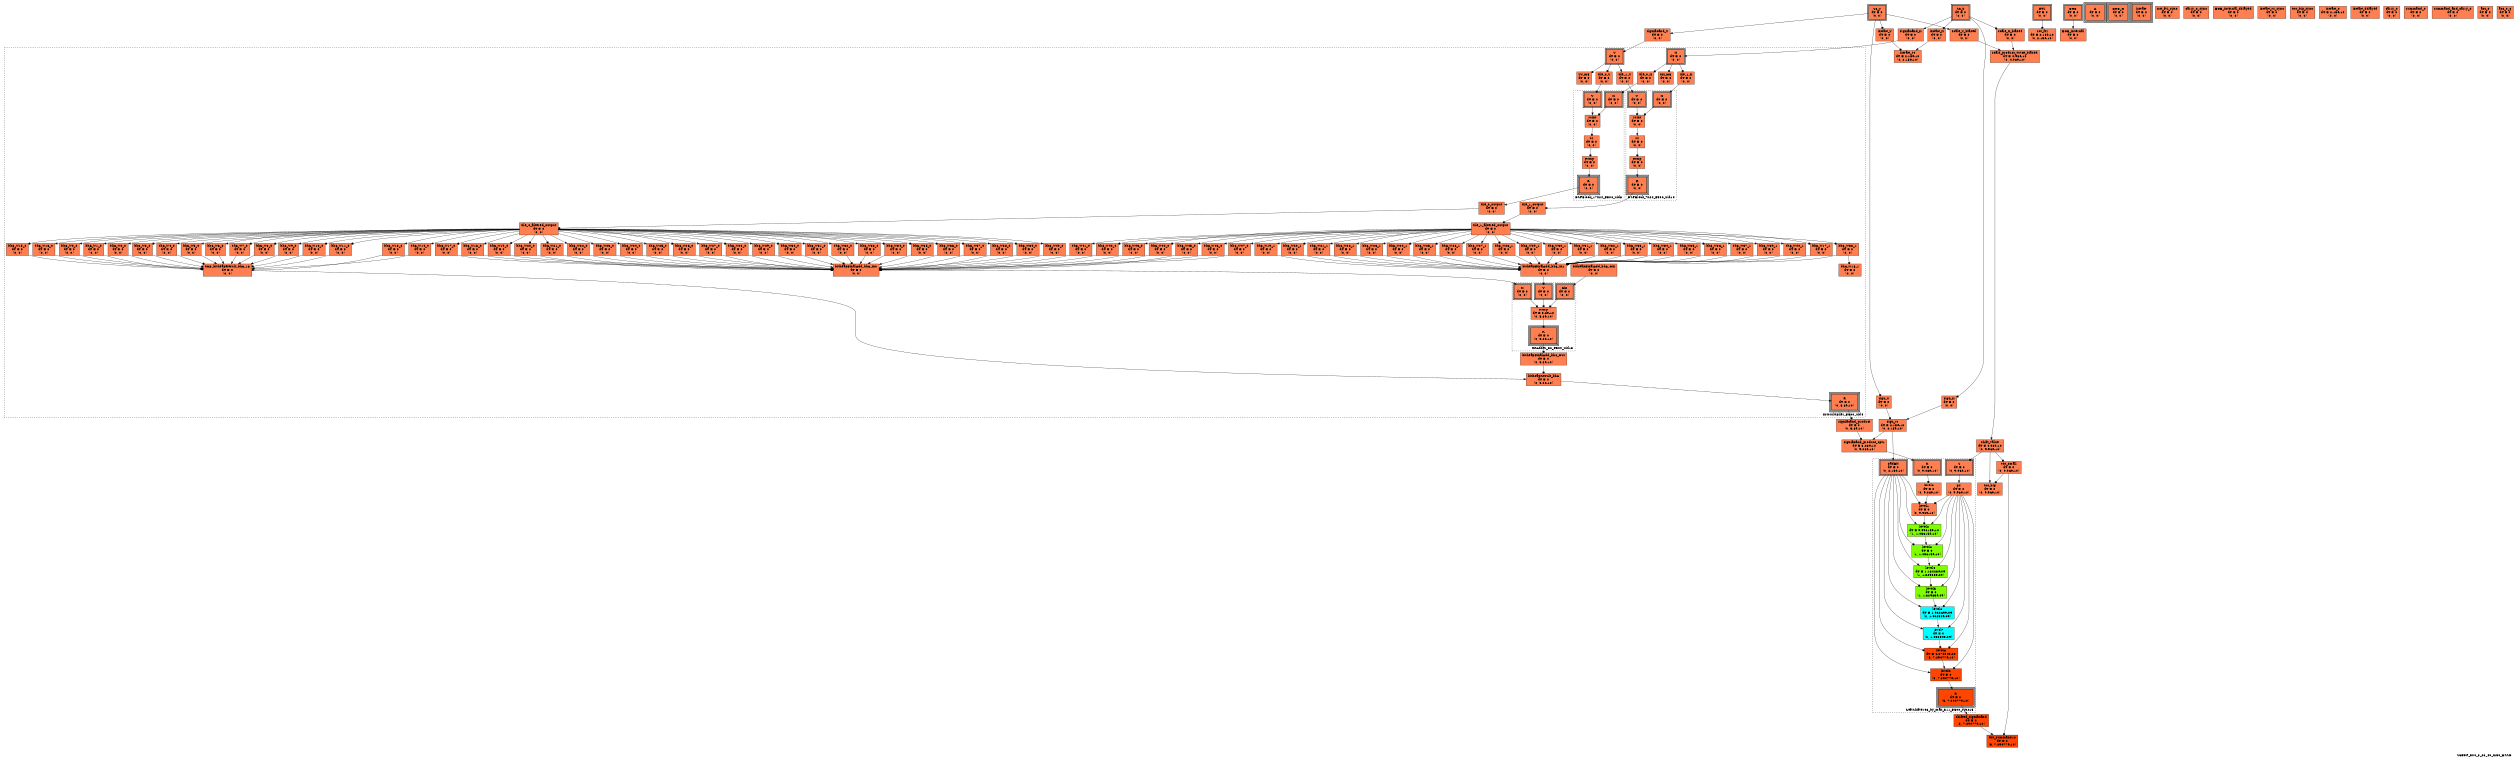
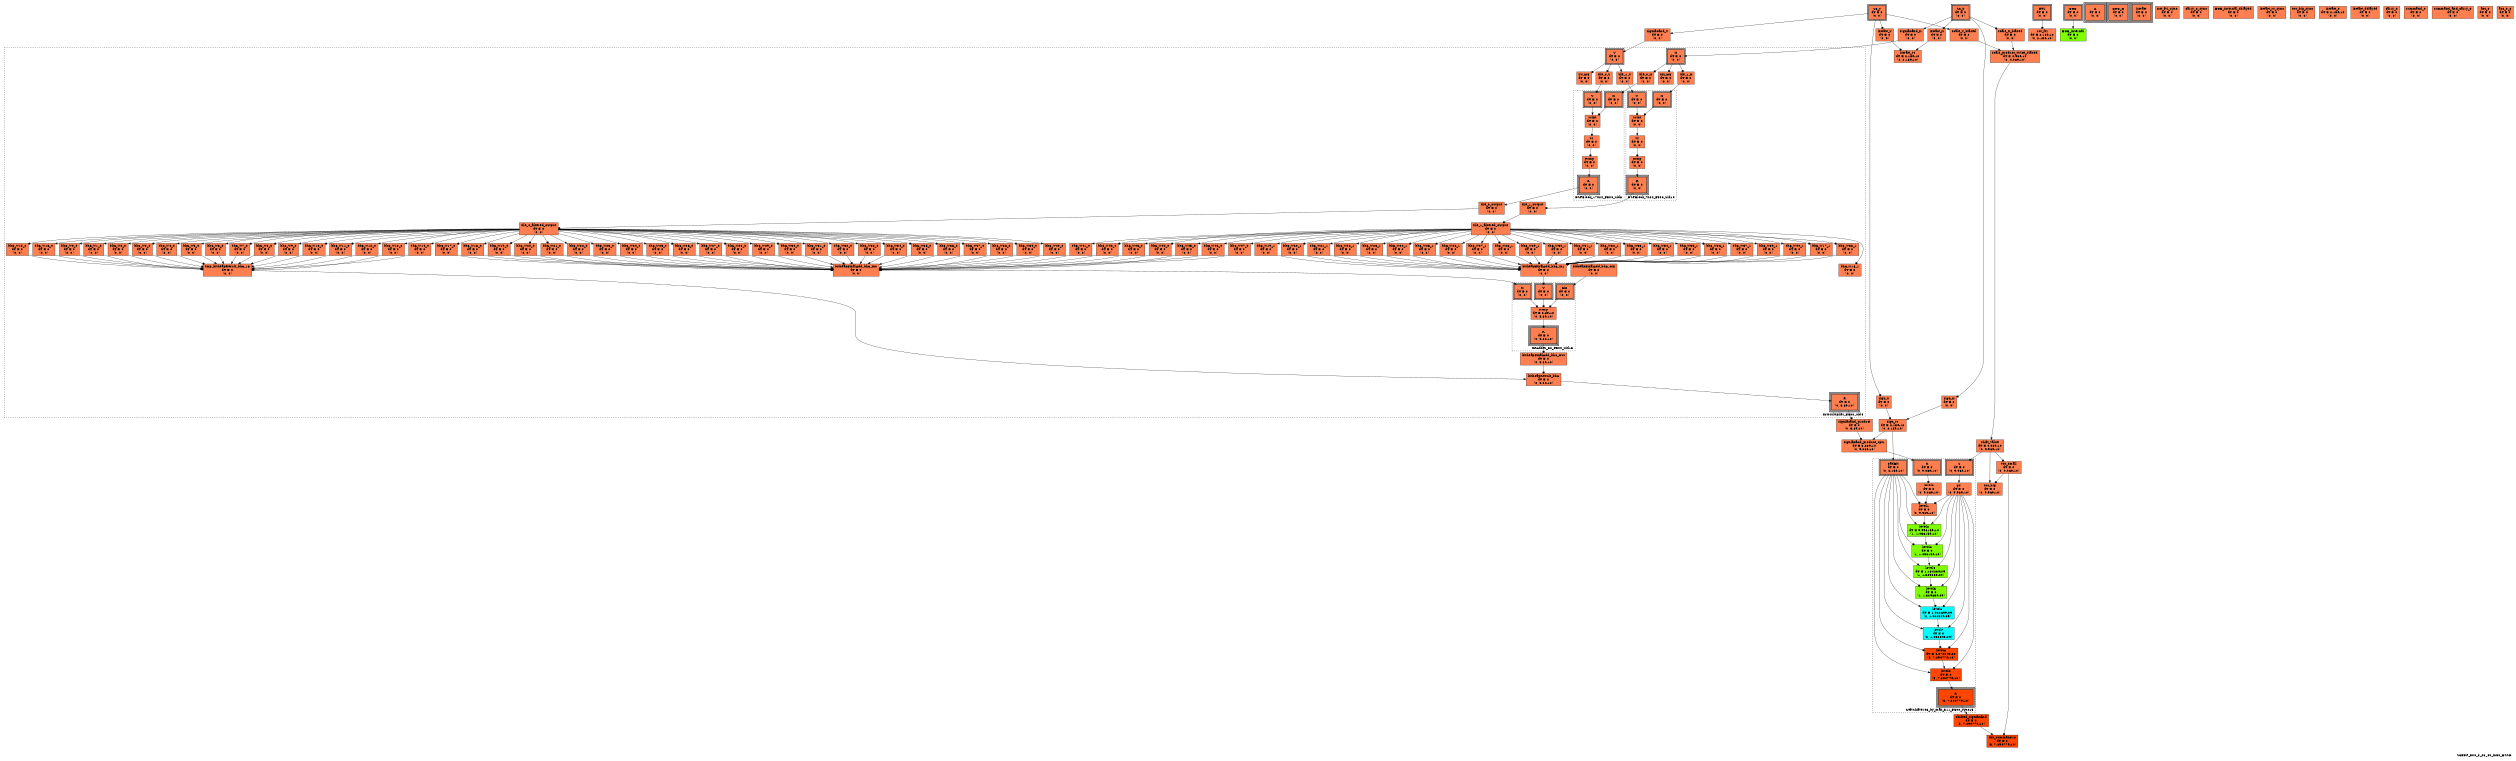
(2073, 35) -> (2073, 35)
none -> (367, 249)
(1849, 259) -> (1706, 231)
